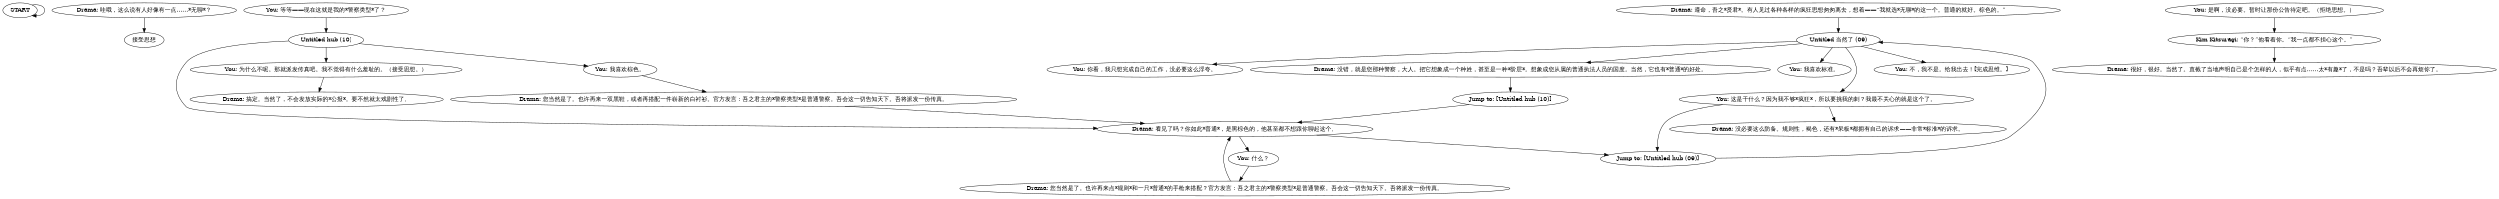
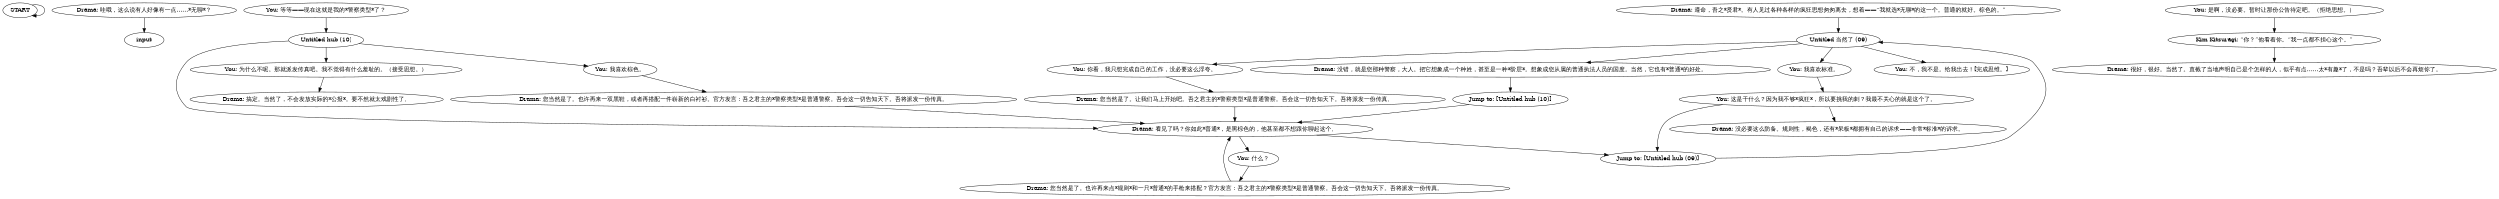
(144, 40) -> (144, 40)
(1857, 69) -> (1820, 83)
none -> (1235, 99)
